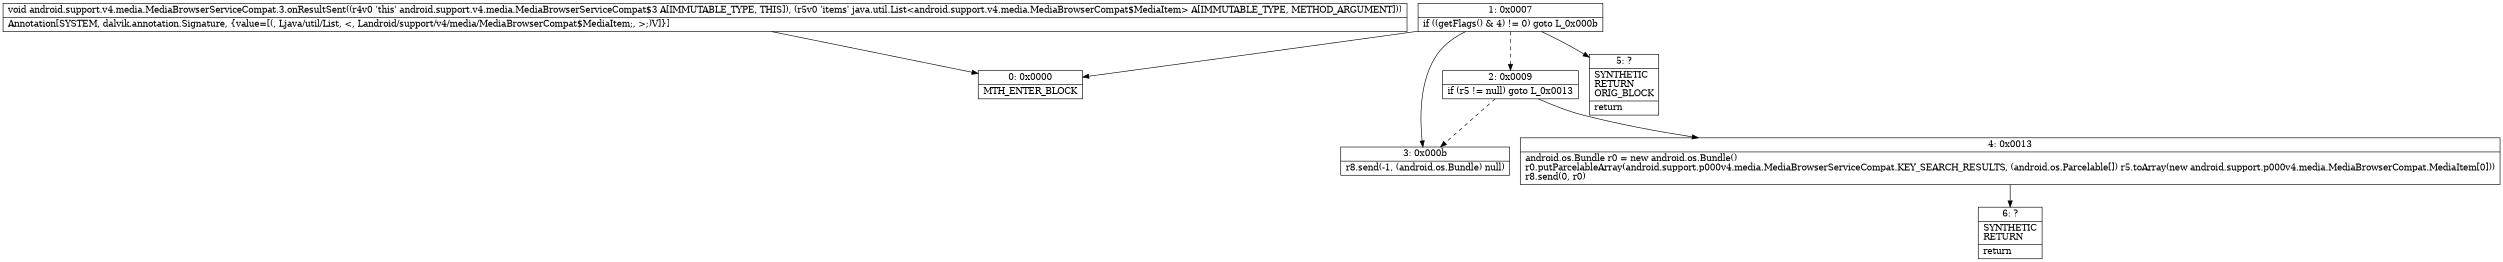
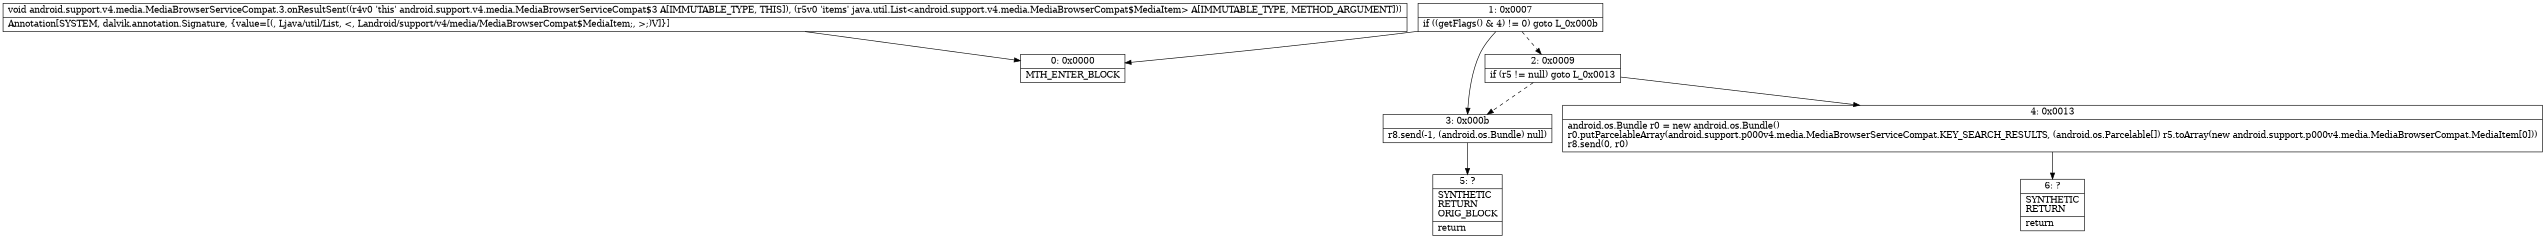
(1563, 42) -> (1468, 156)
